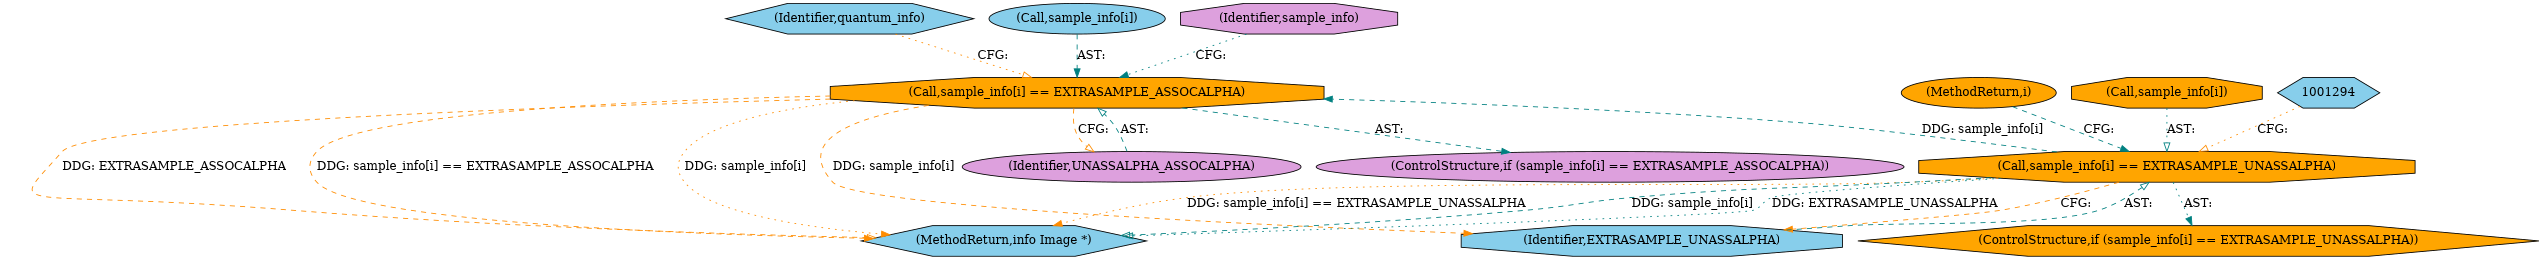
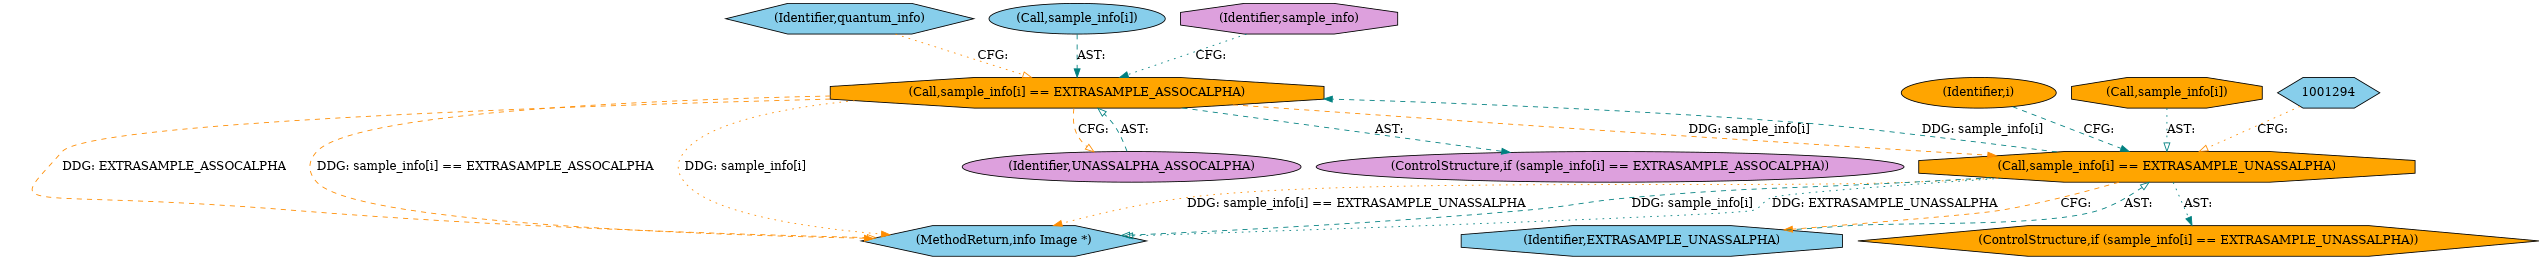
(1979, 93) -> (1979, 93)
(1070, 213) -> (1610, 131)
